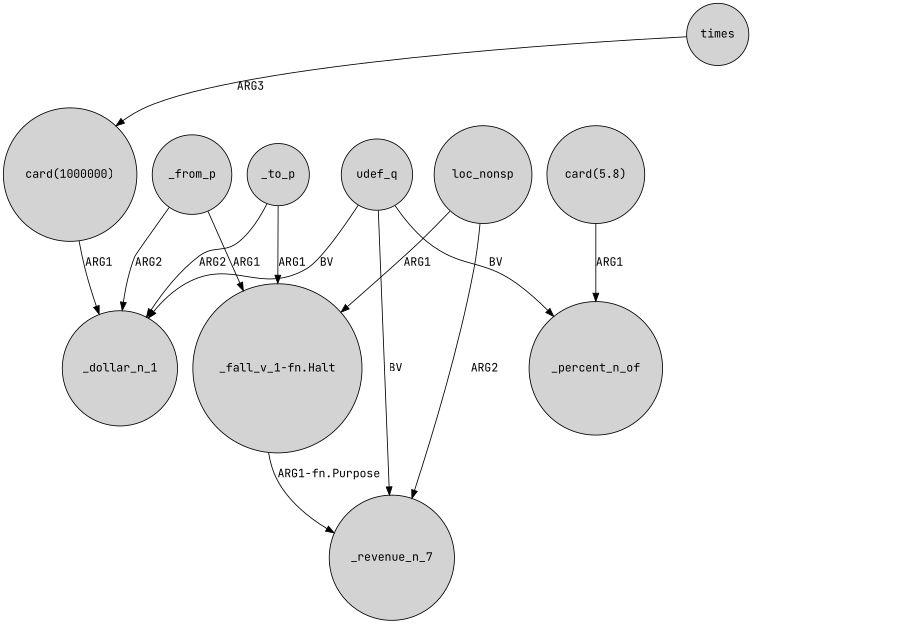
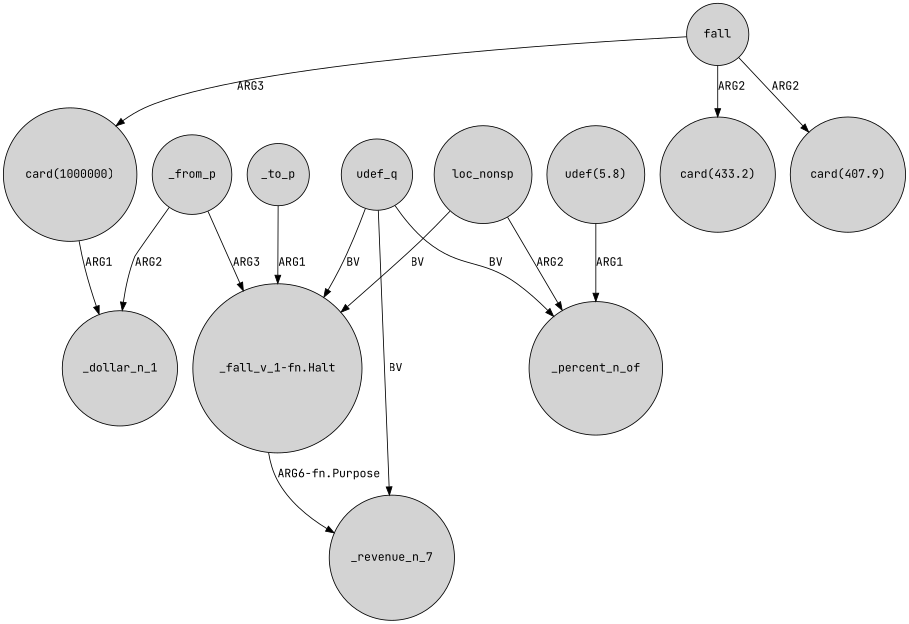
(718, 34) -> (718, 34)
(596, 175) -> (596, 175)
none -> (718, 175)
none -> (848, 175)
(207, 252) -> none
(247, 263) -> (247, 263)
(418, 263) -> (418, 263)
(266, 279) -> (349, 250)
(453, 358) -> (533, 260)
(329, 474) -> (329, 474)
